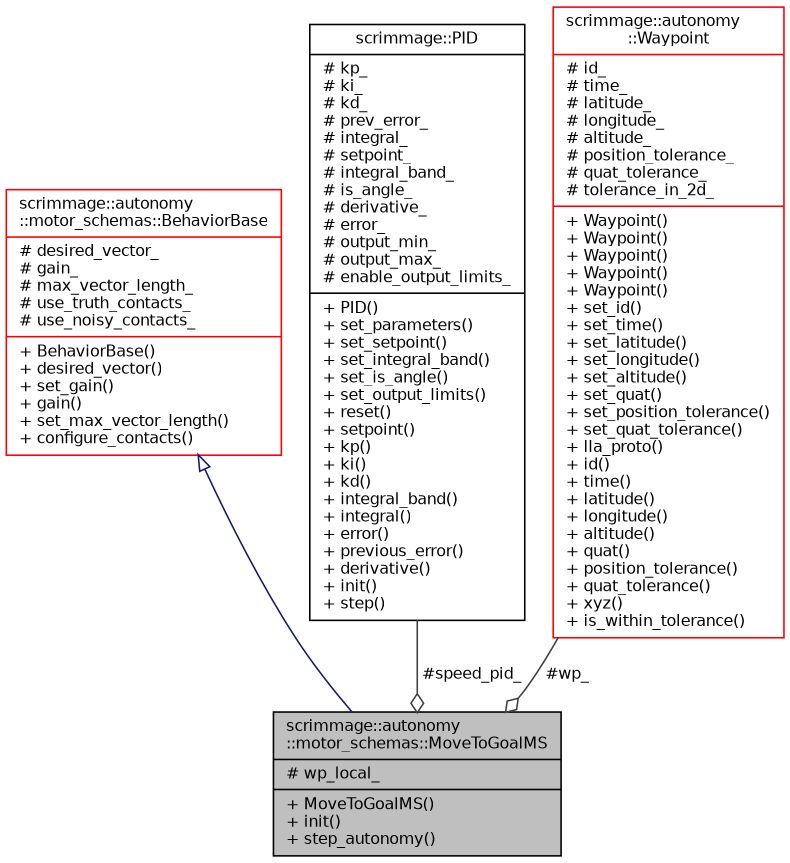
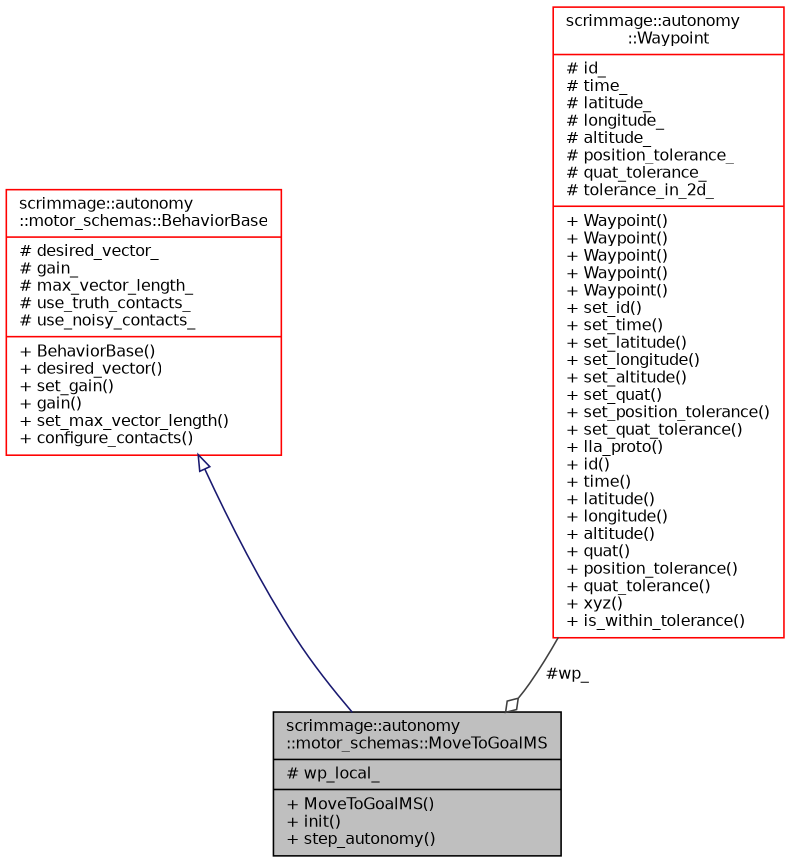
(417, 322) -> none
